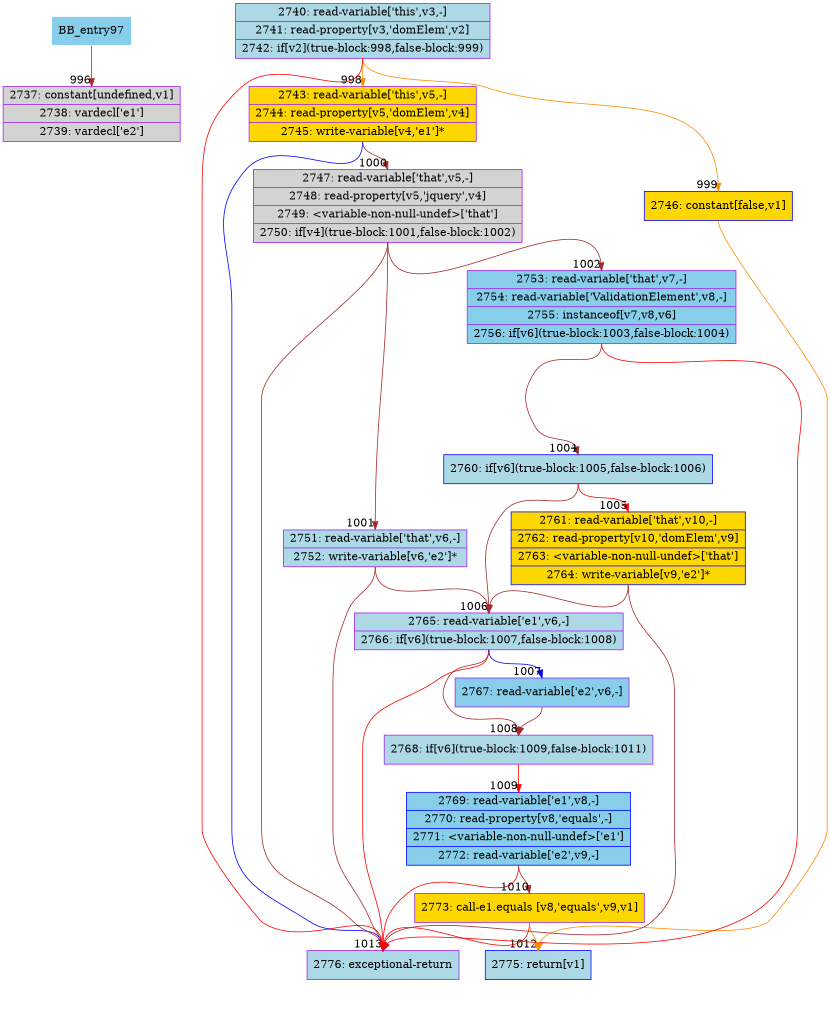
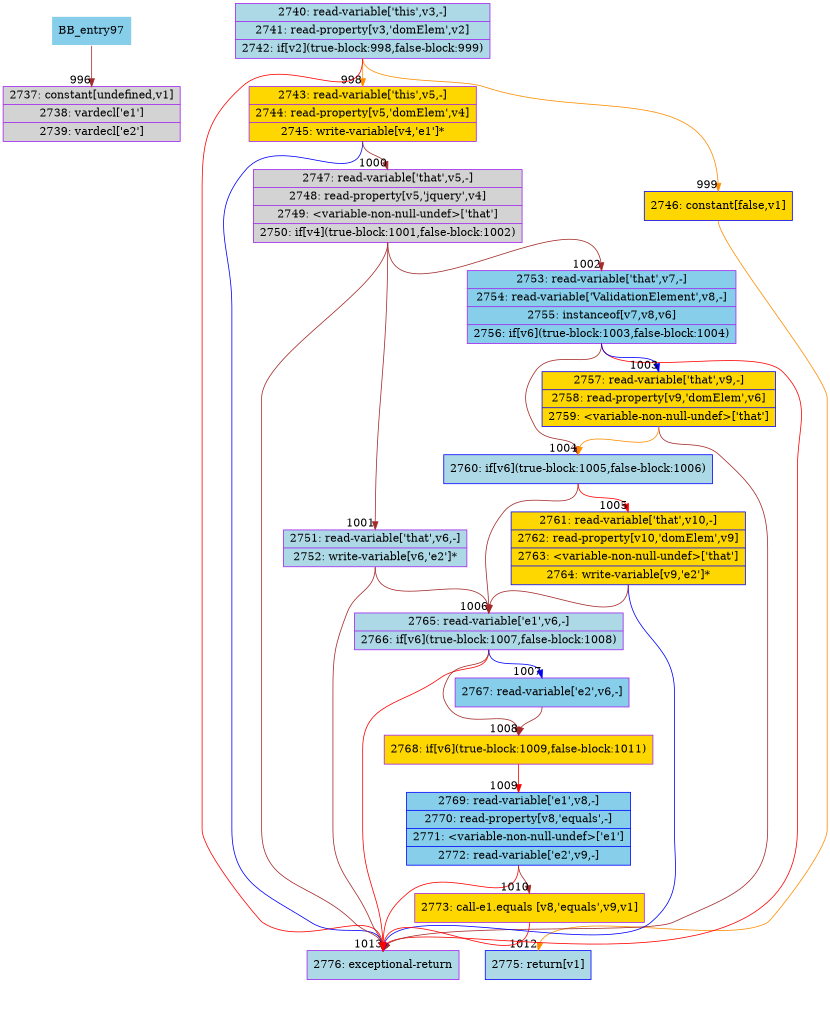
none -> (659, 399)
(519, 750) -> (519, 750)
(673, 888) -> (673, 888)
(534, 937) -> none
